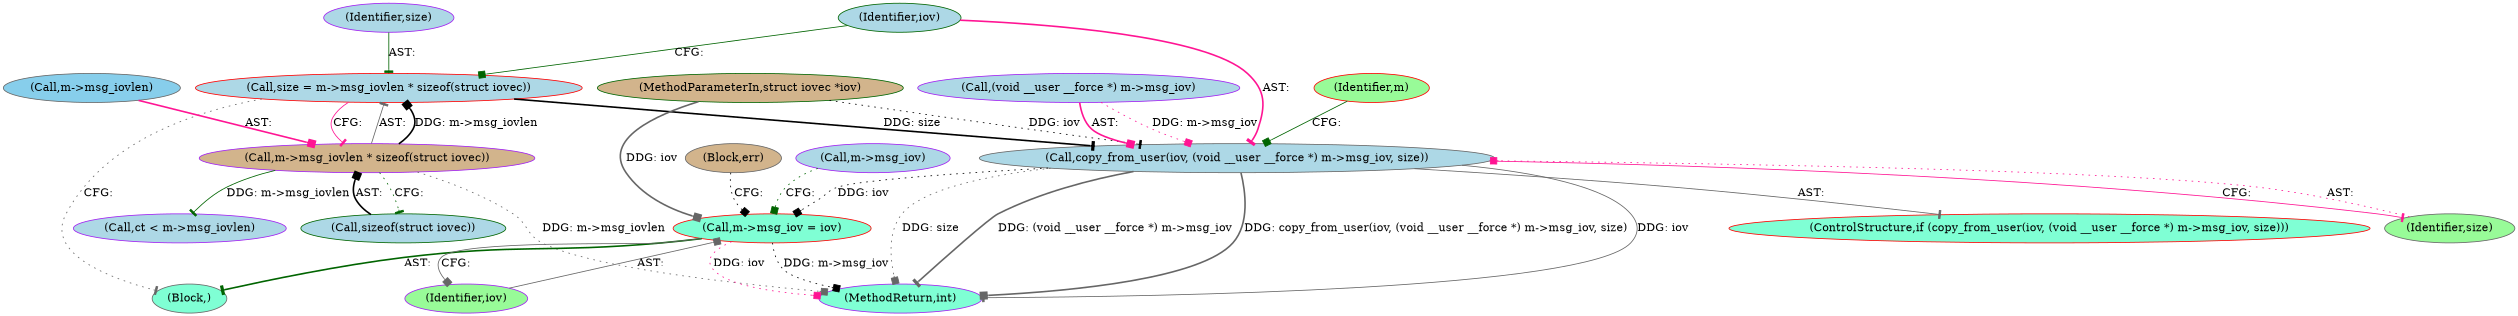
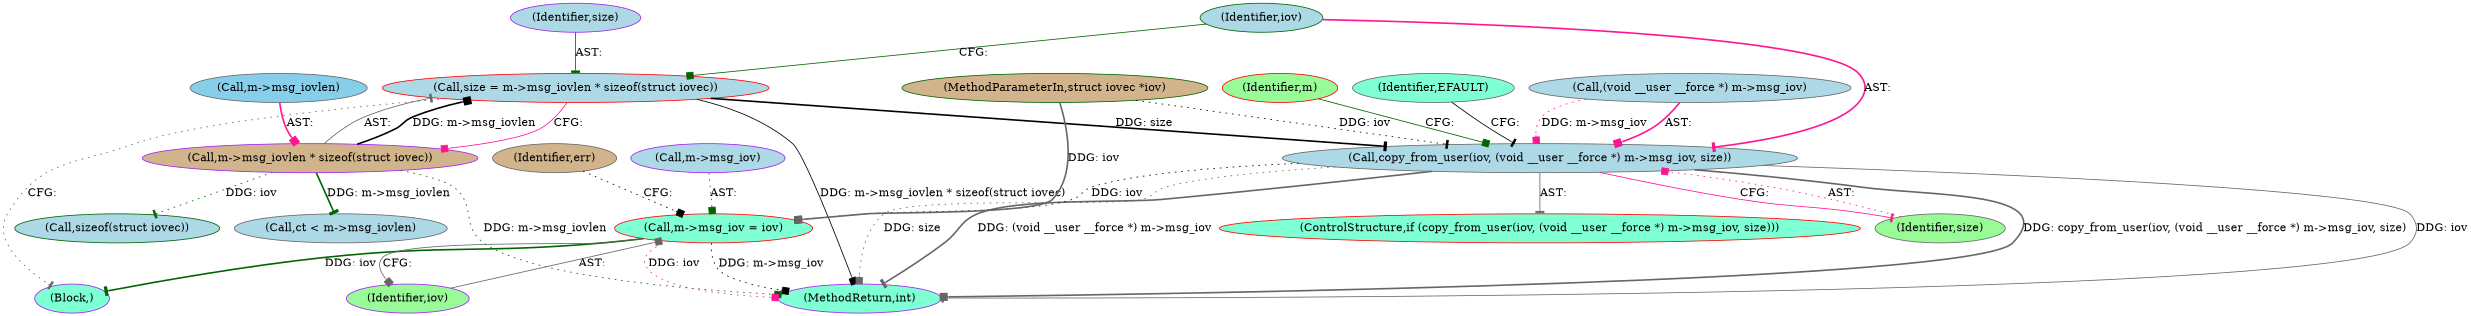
(1079, 88) -> (1690, 88)
none -> (1433, 88)
(332, 120) -> (514, 138)
(733, 158) -> (555, 158)
none -> (803, 160)
(232, 185) -> (325, 191)
(411, 193) -> (251, 193)
(802, 193) -> (726, 193)
(356, 200) -> none
(180, 228) -> (341, 228)
(597, 260) -> (566, 271)
(419, 263) -> (350, 263)
(190, 299) -> (72, 299)
